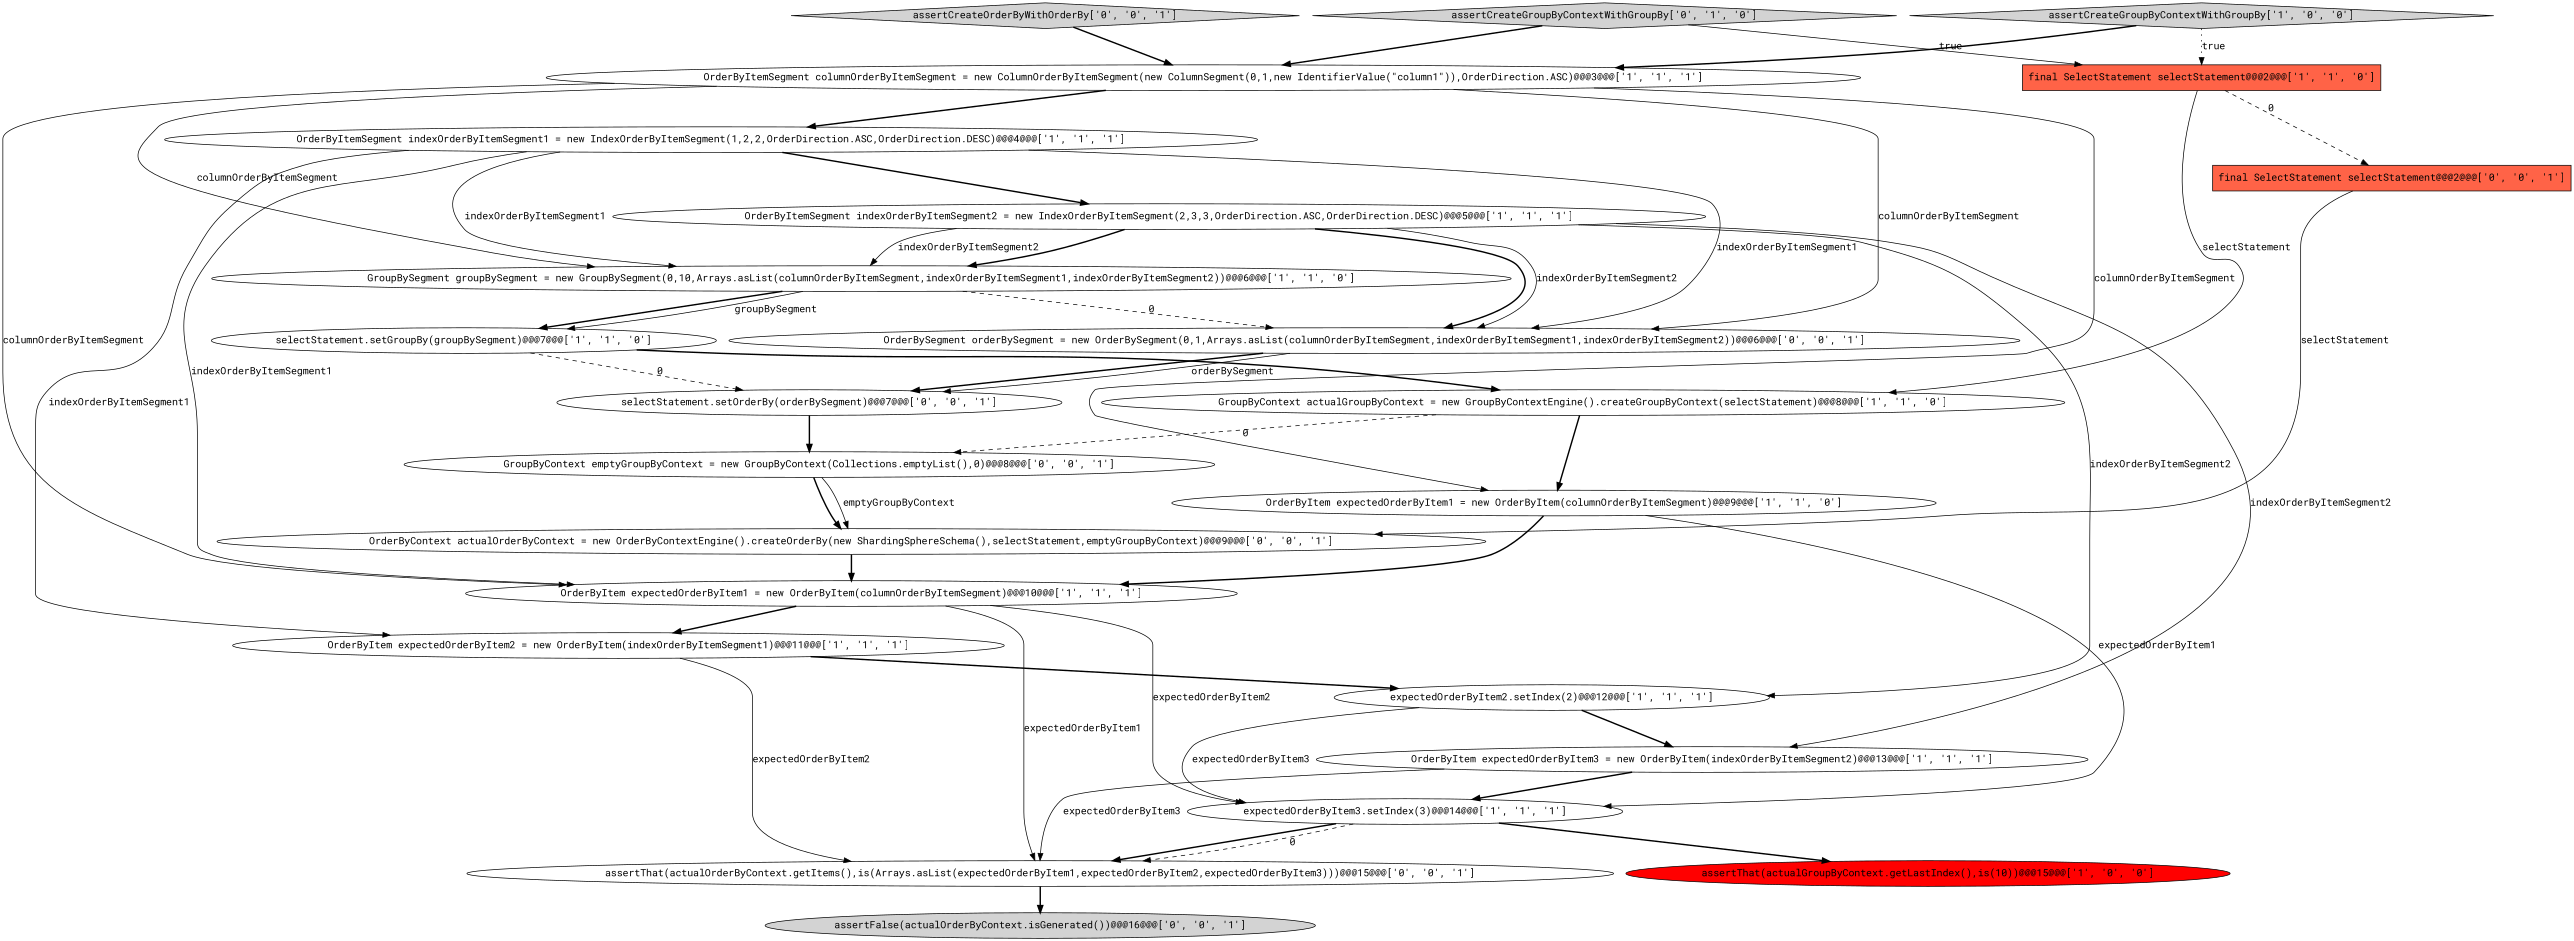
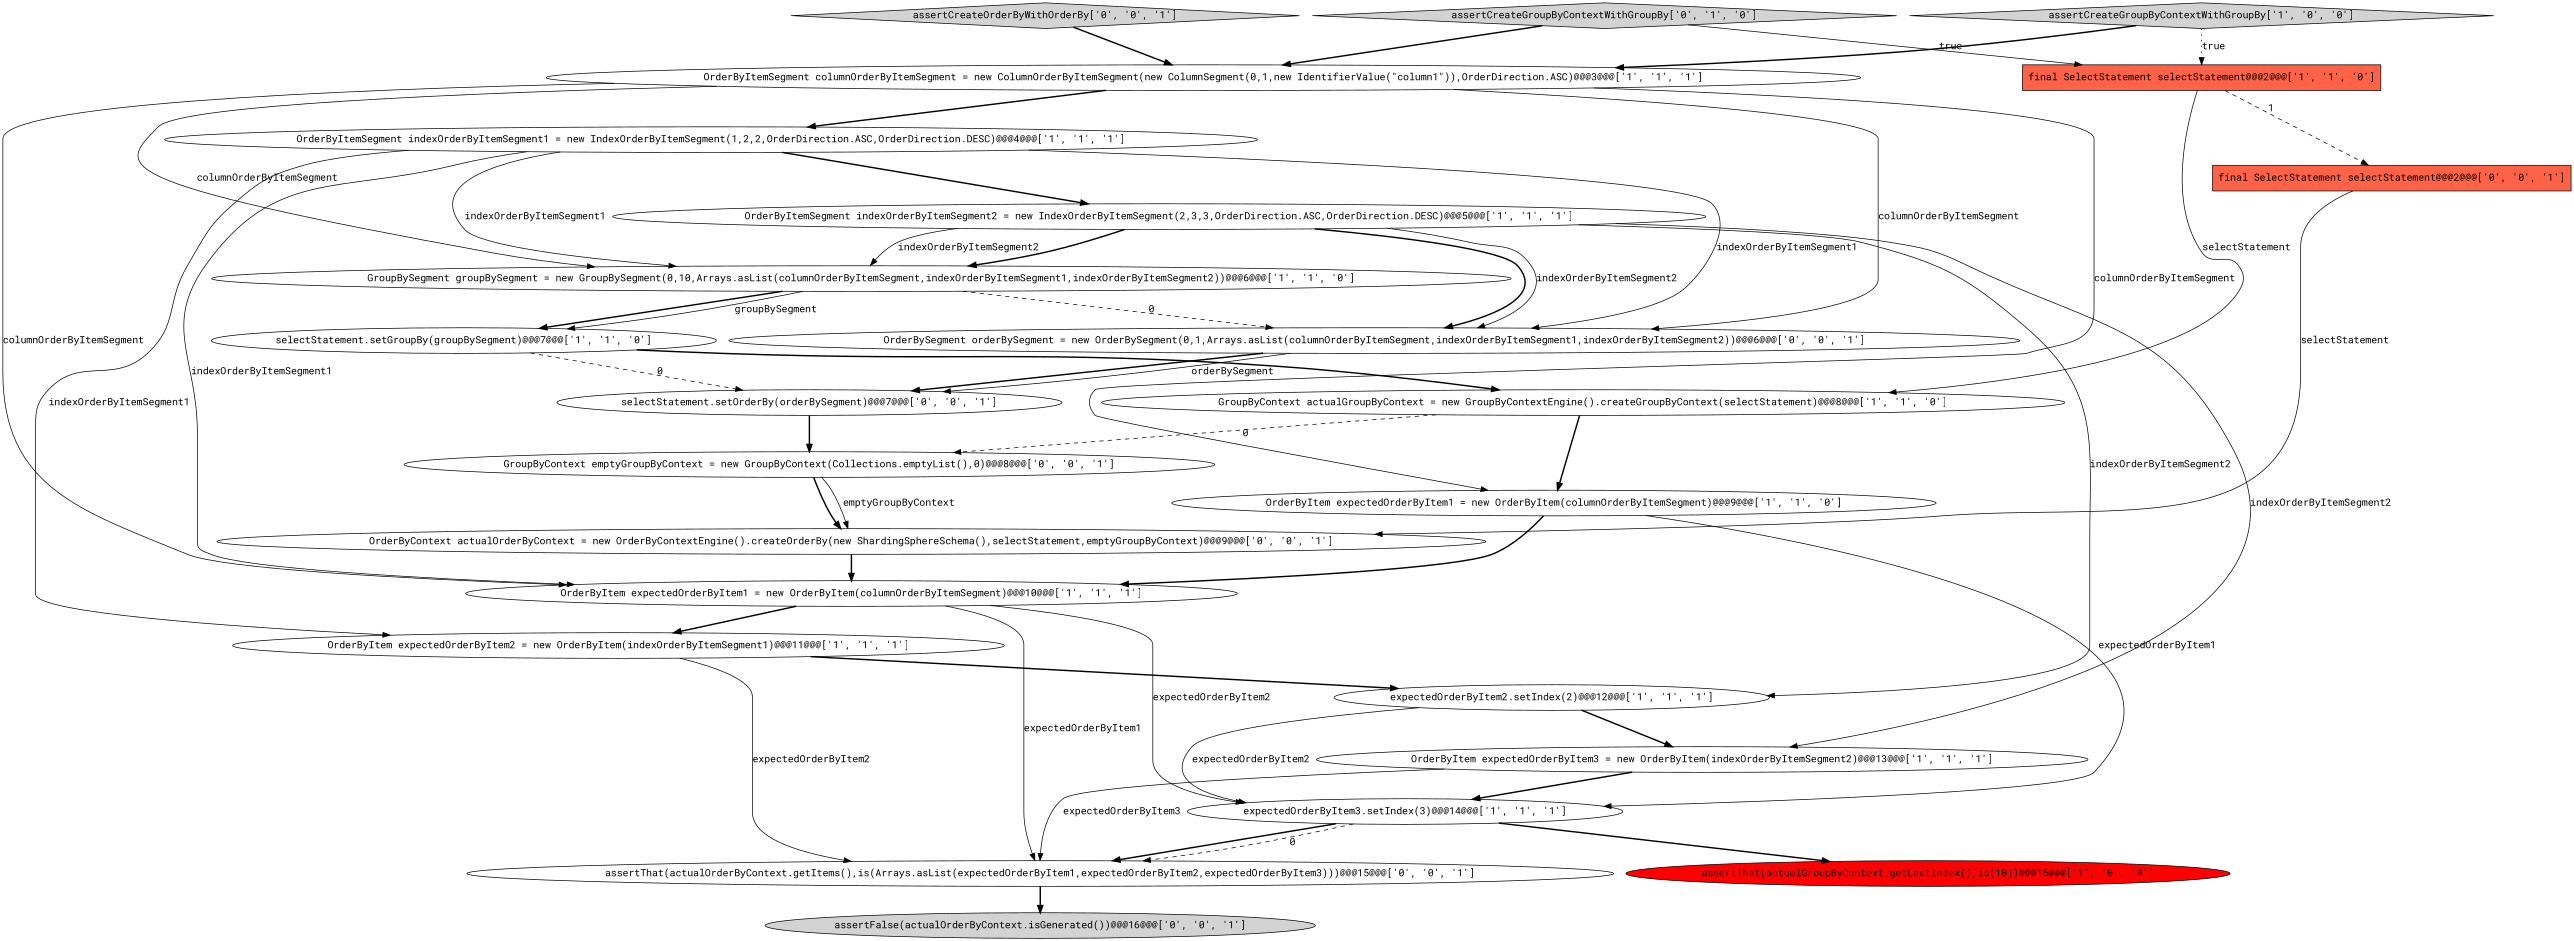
(2271, 109) -> (2271, 109)
(1251, 760) -> (1251, 760)
